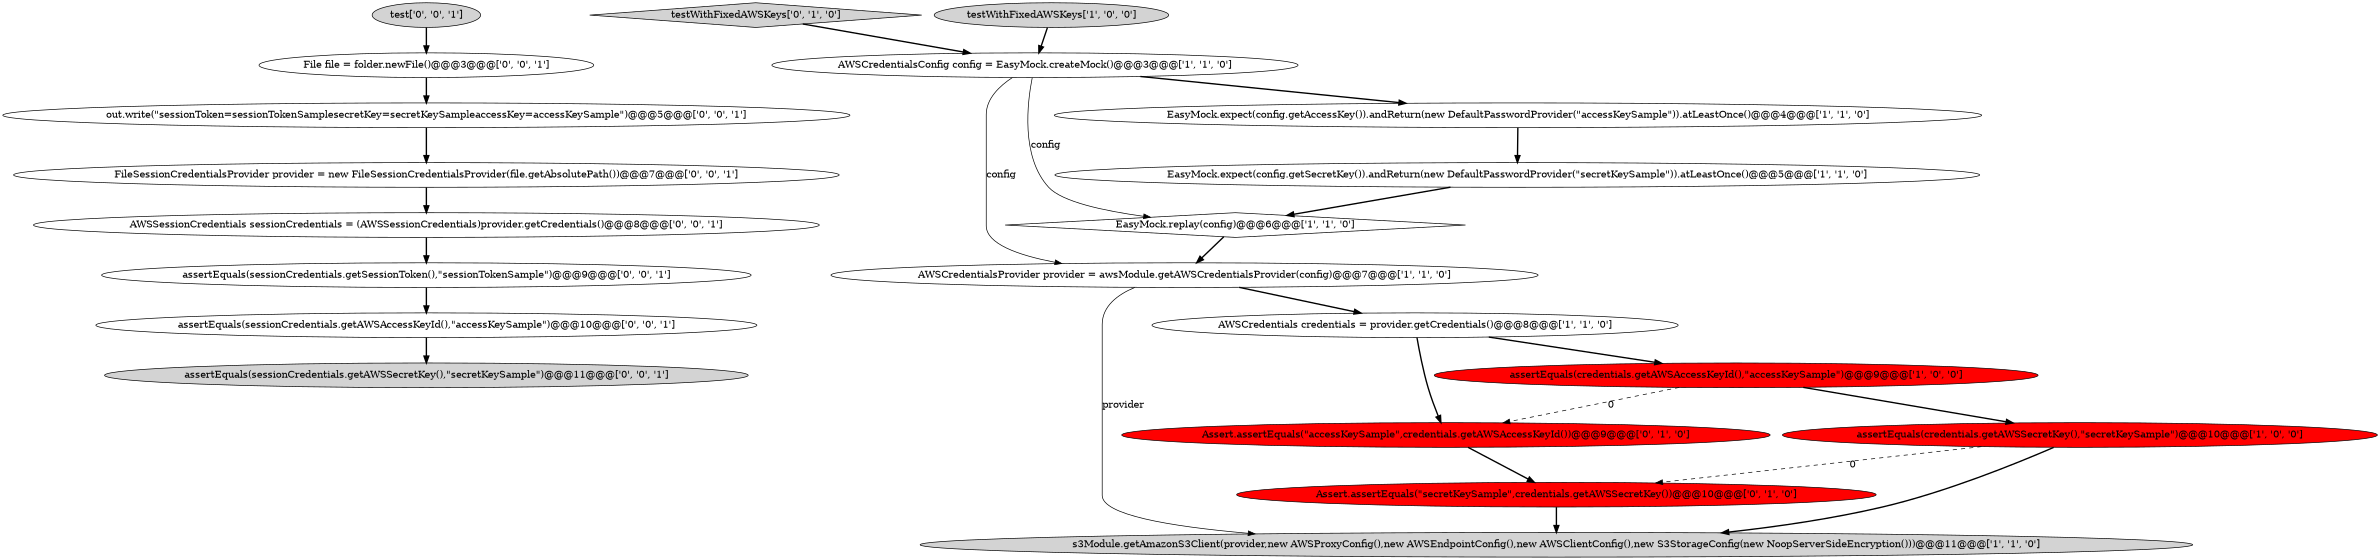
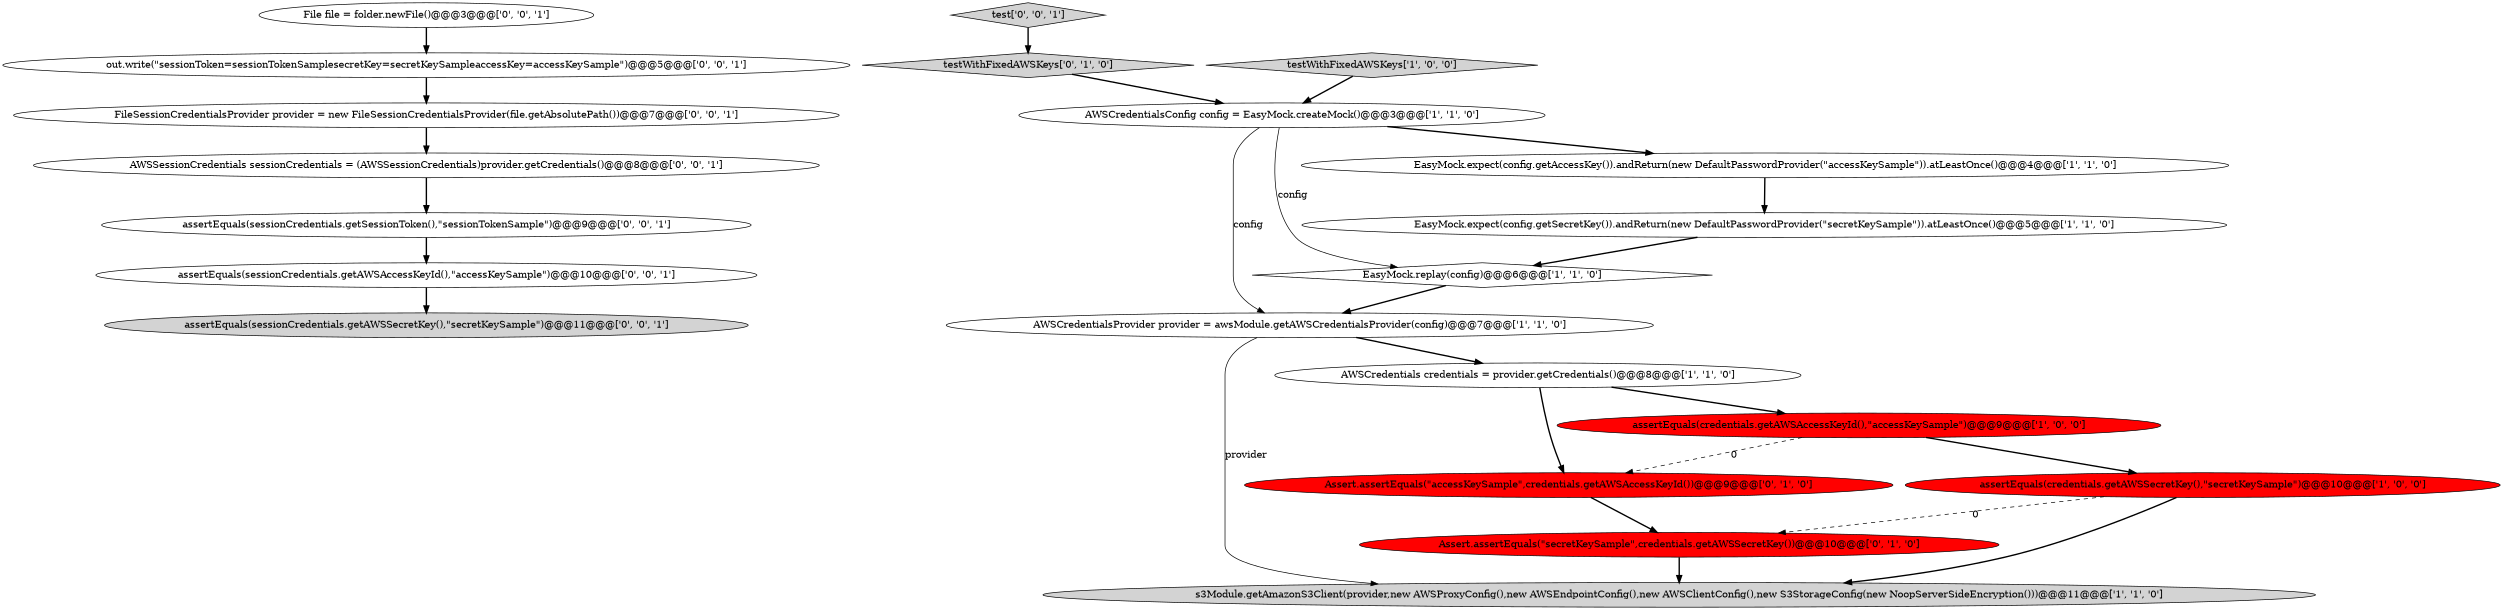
(426, 15) -> (1028, 15)
(1051, 15) -> (1372, 65)
(426, 37) -> (1028, 37)
